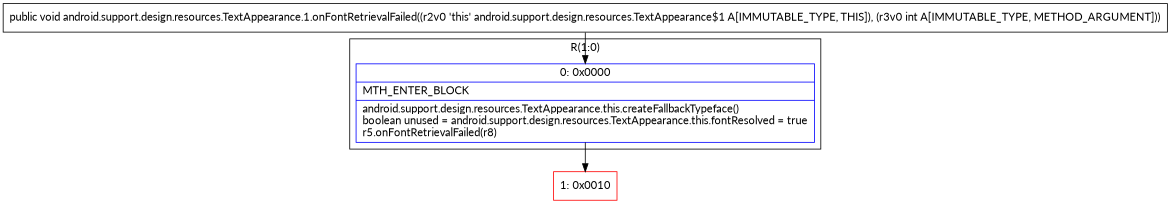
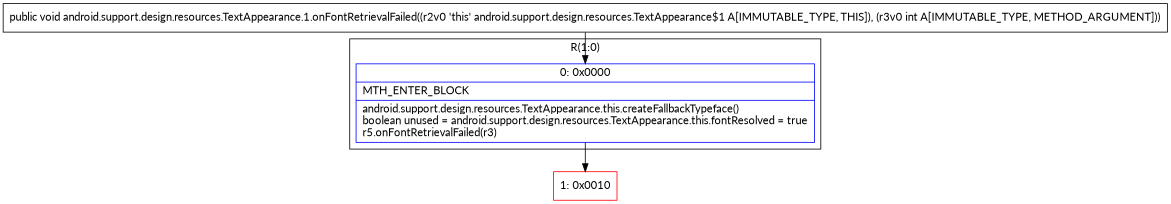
(430, 133) -> (430, 133)
